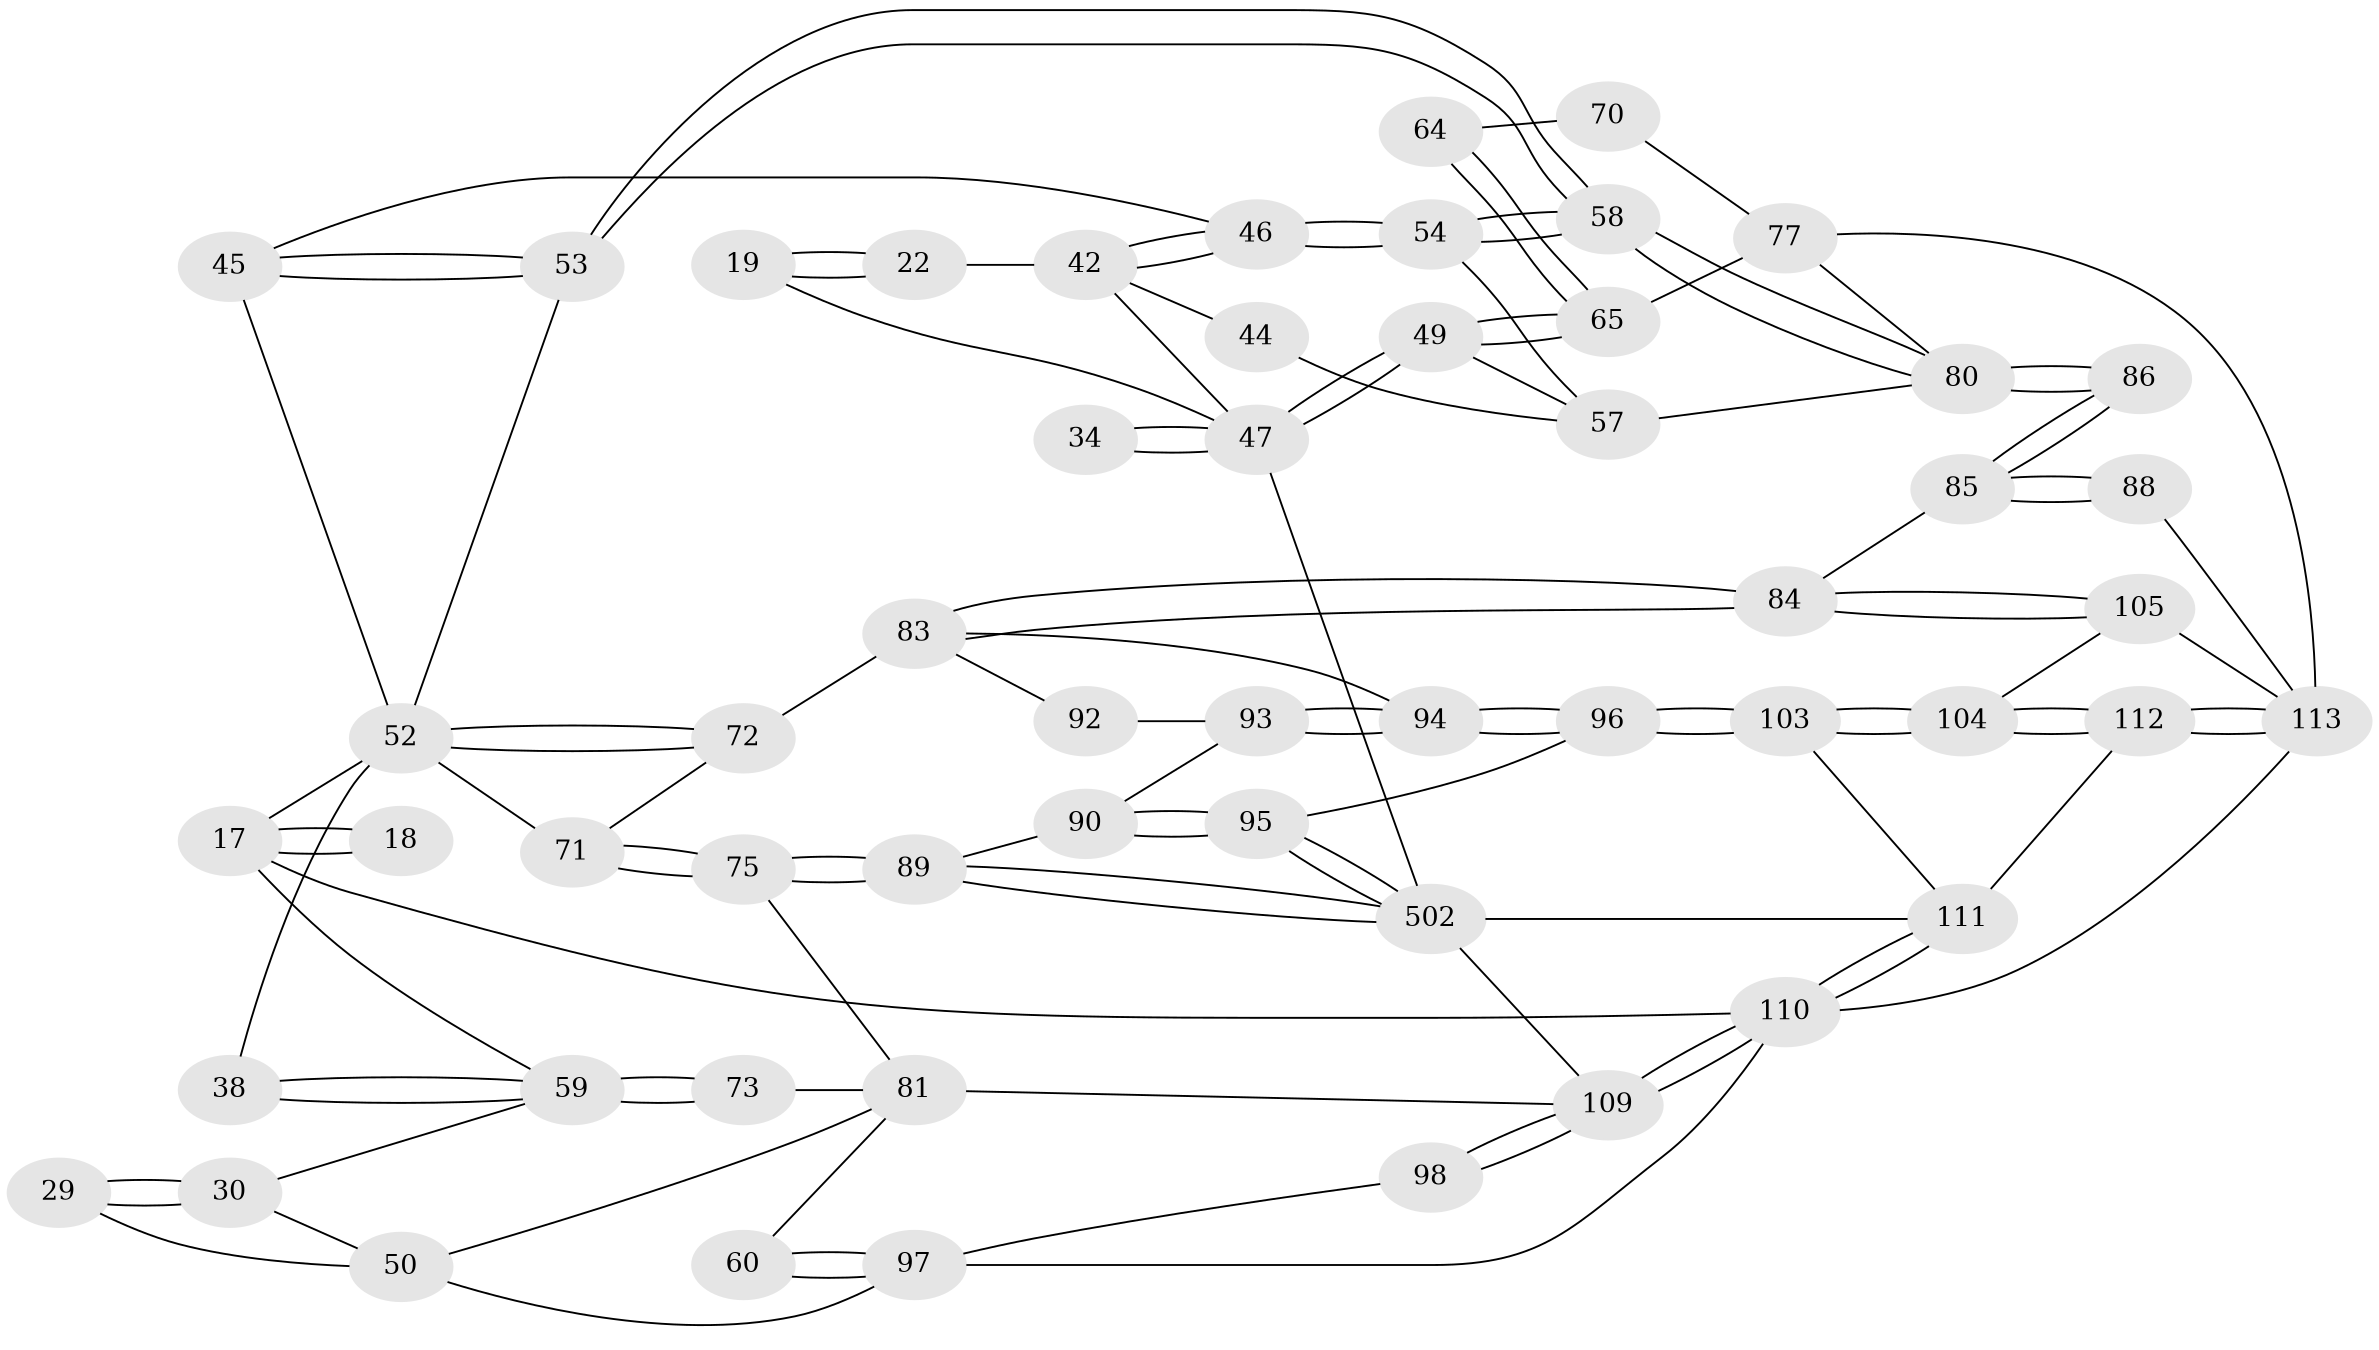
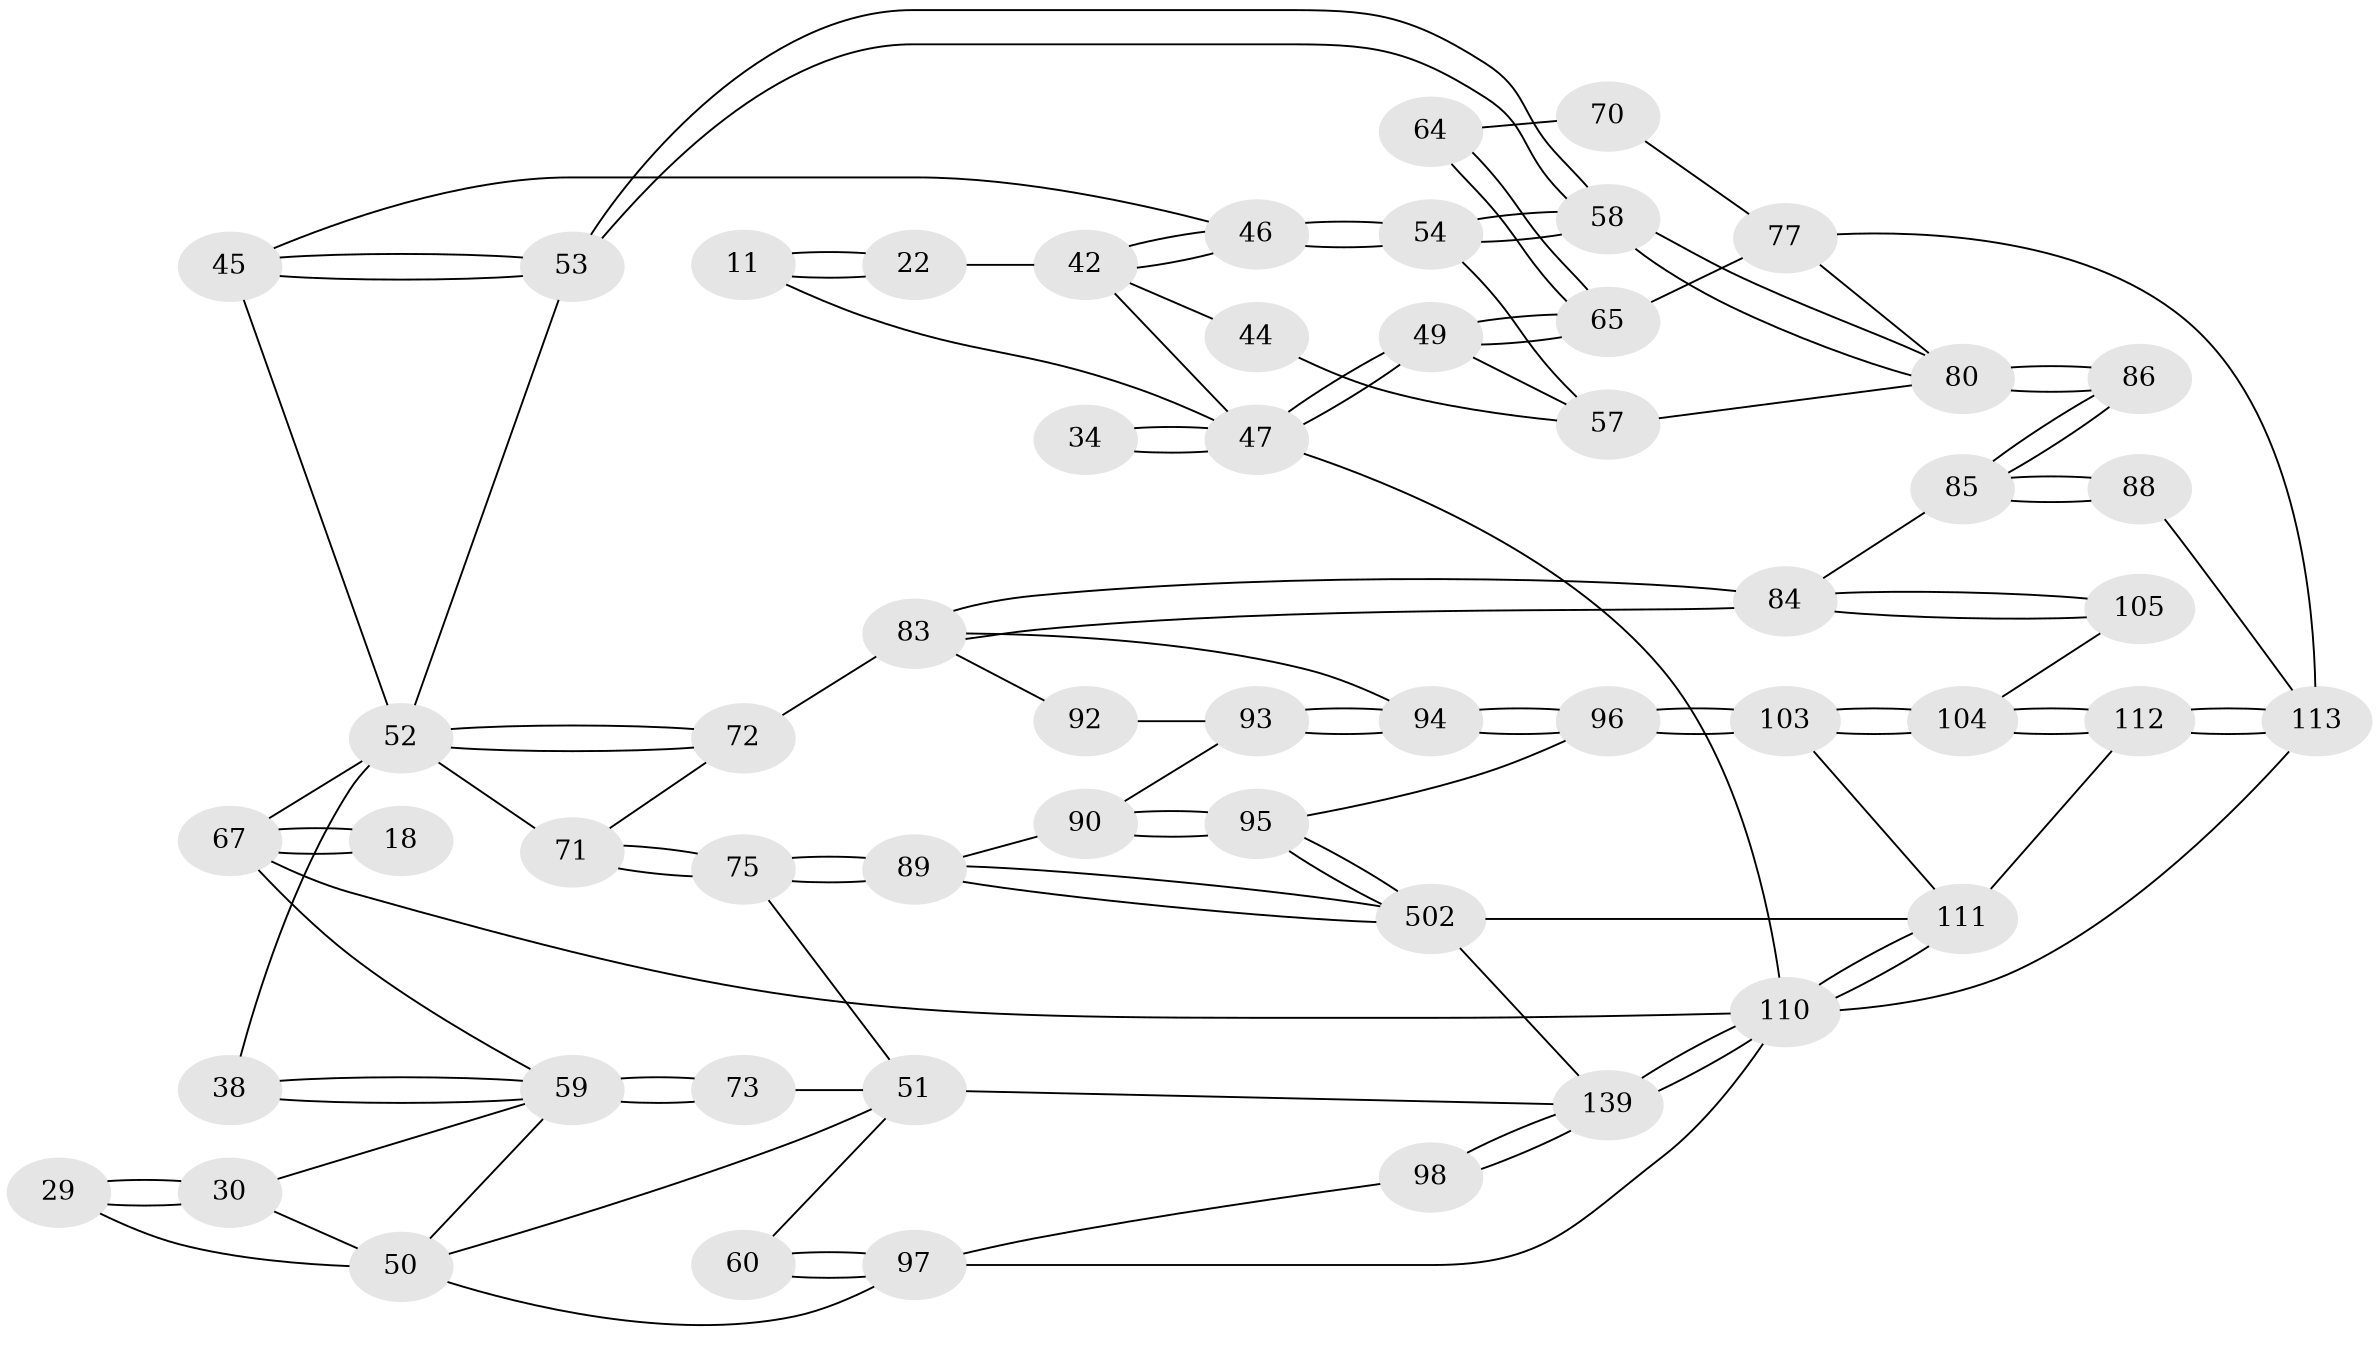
(743, 265) -> (743, 265)
(1336, 659) -> (1631, 637)
(2228, 665) -> none
(230, 841) -> (230, 841)
(915, 1090) -> (915, 1090)
(1608, 1105) -> (1608, 1105)
none -> (487, 1179)
